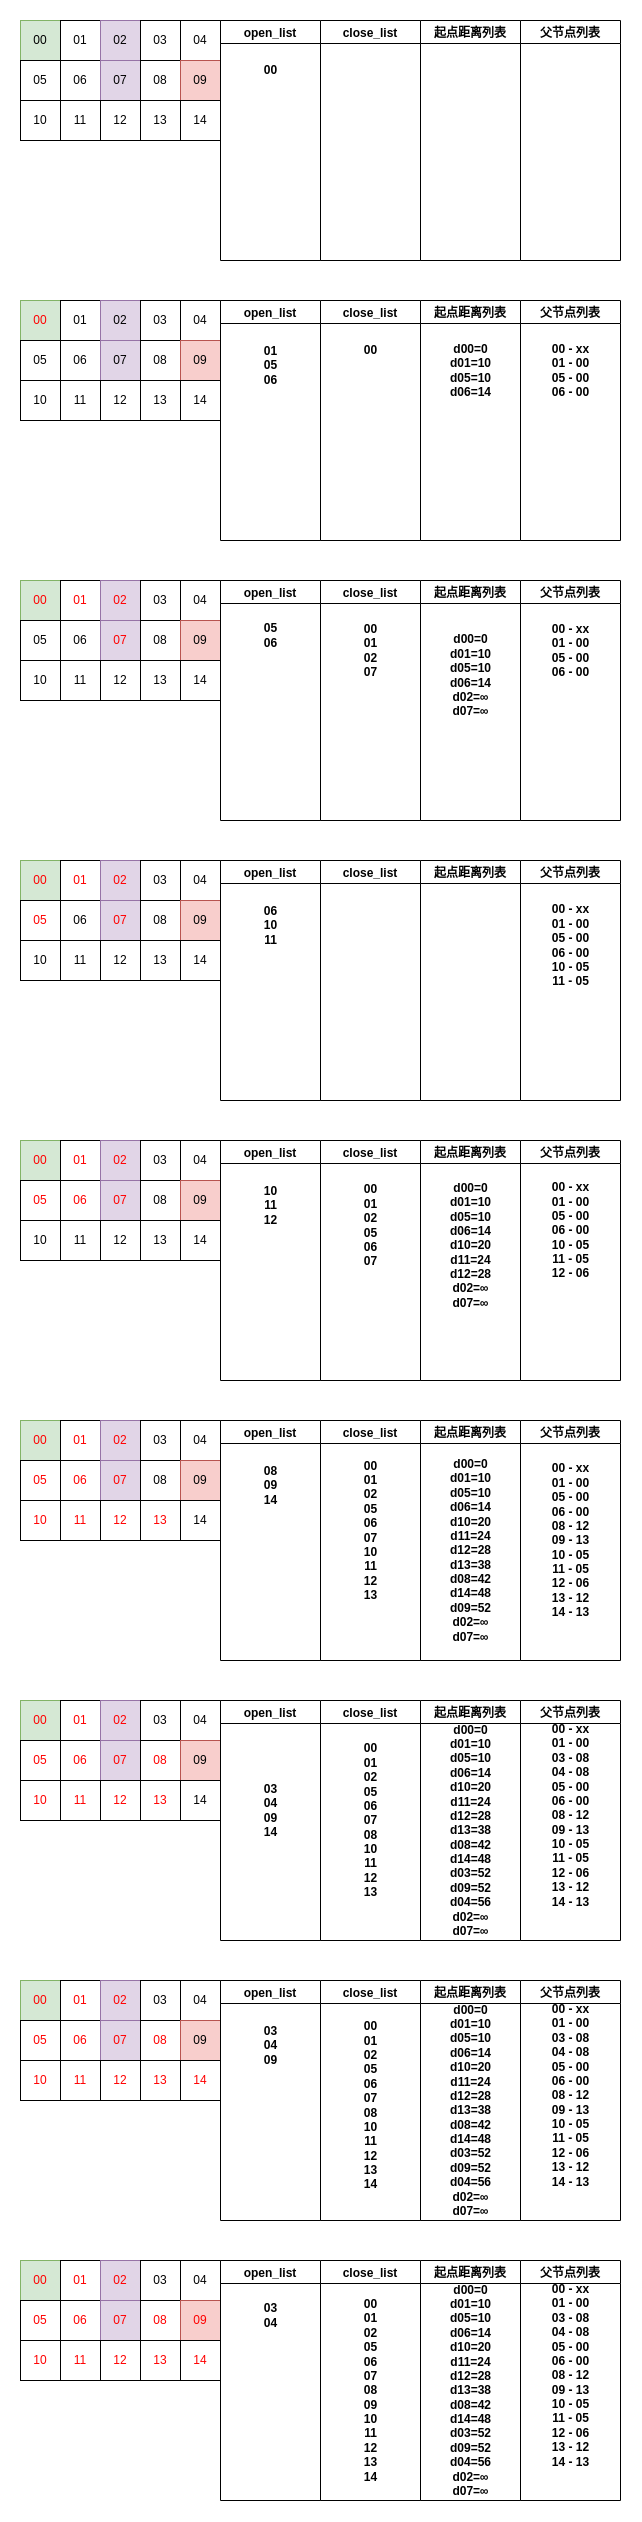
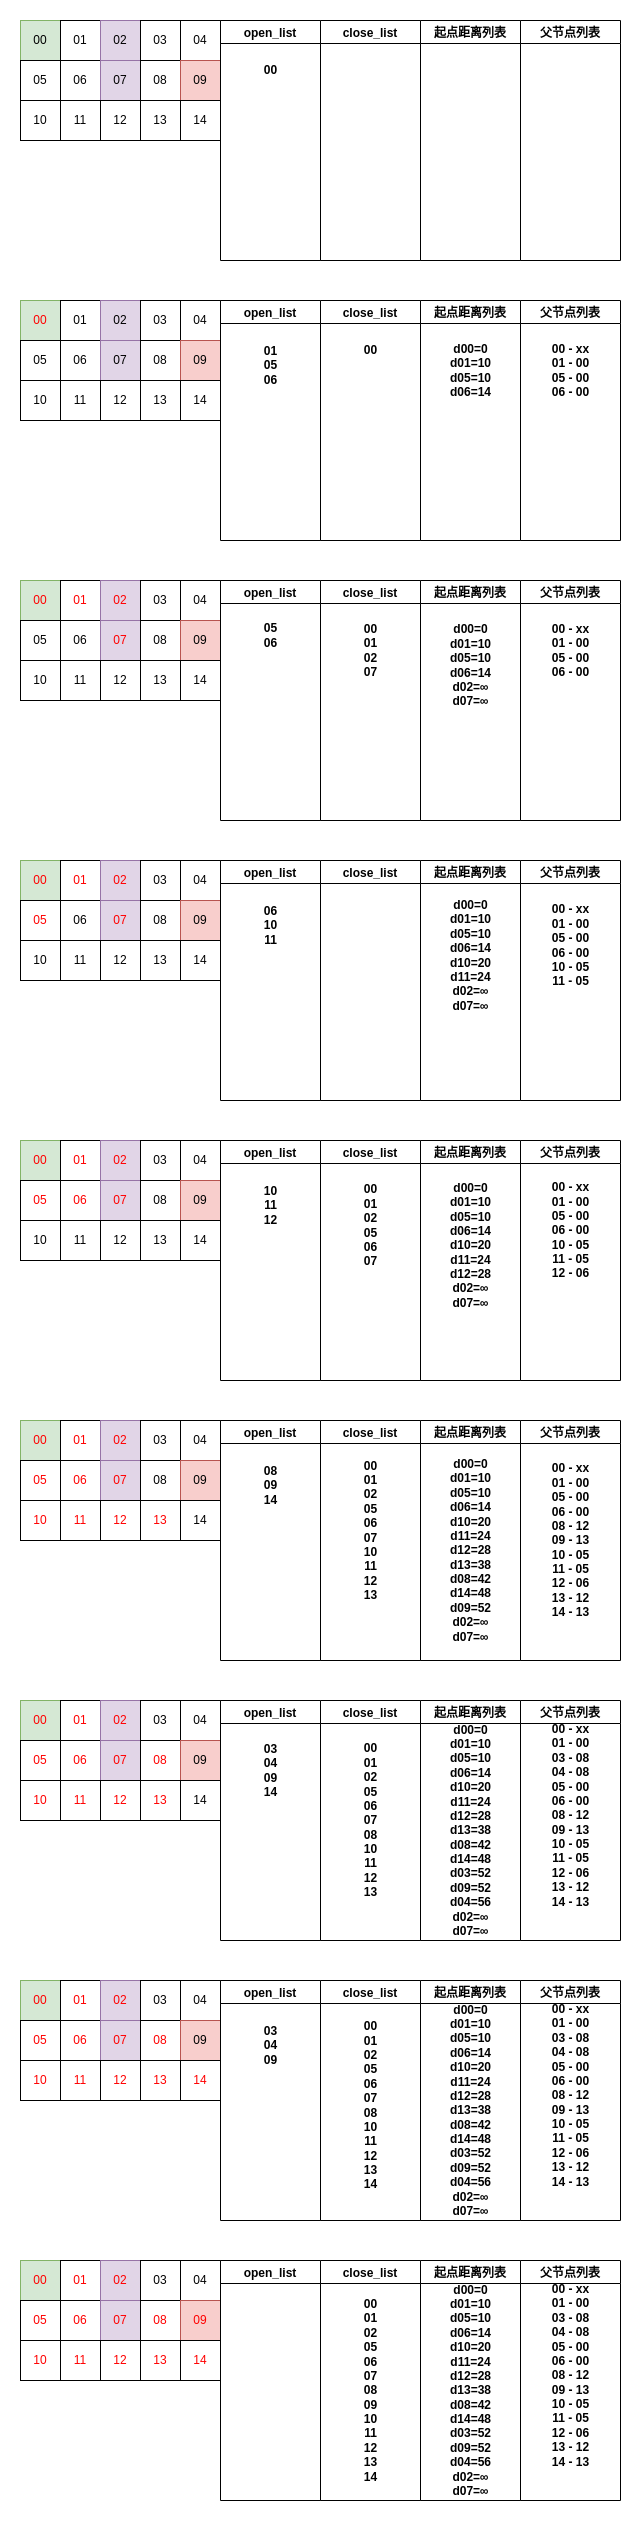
(471, 676) -> (471, 666)
none -> (471, 956)
(271, 1811) -> (271, 1771)
(271, 2316) -> none
